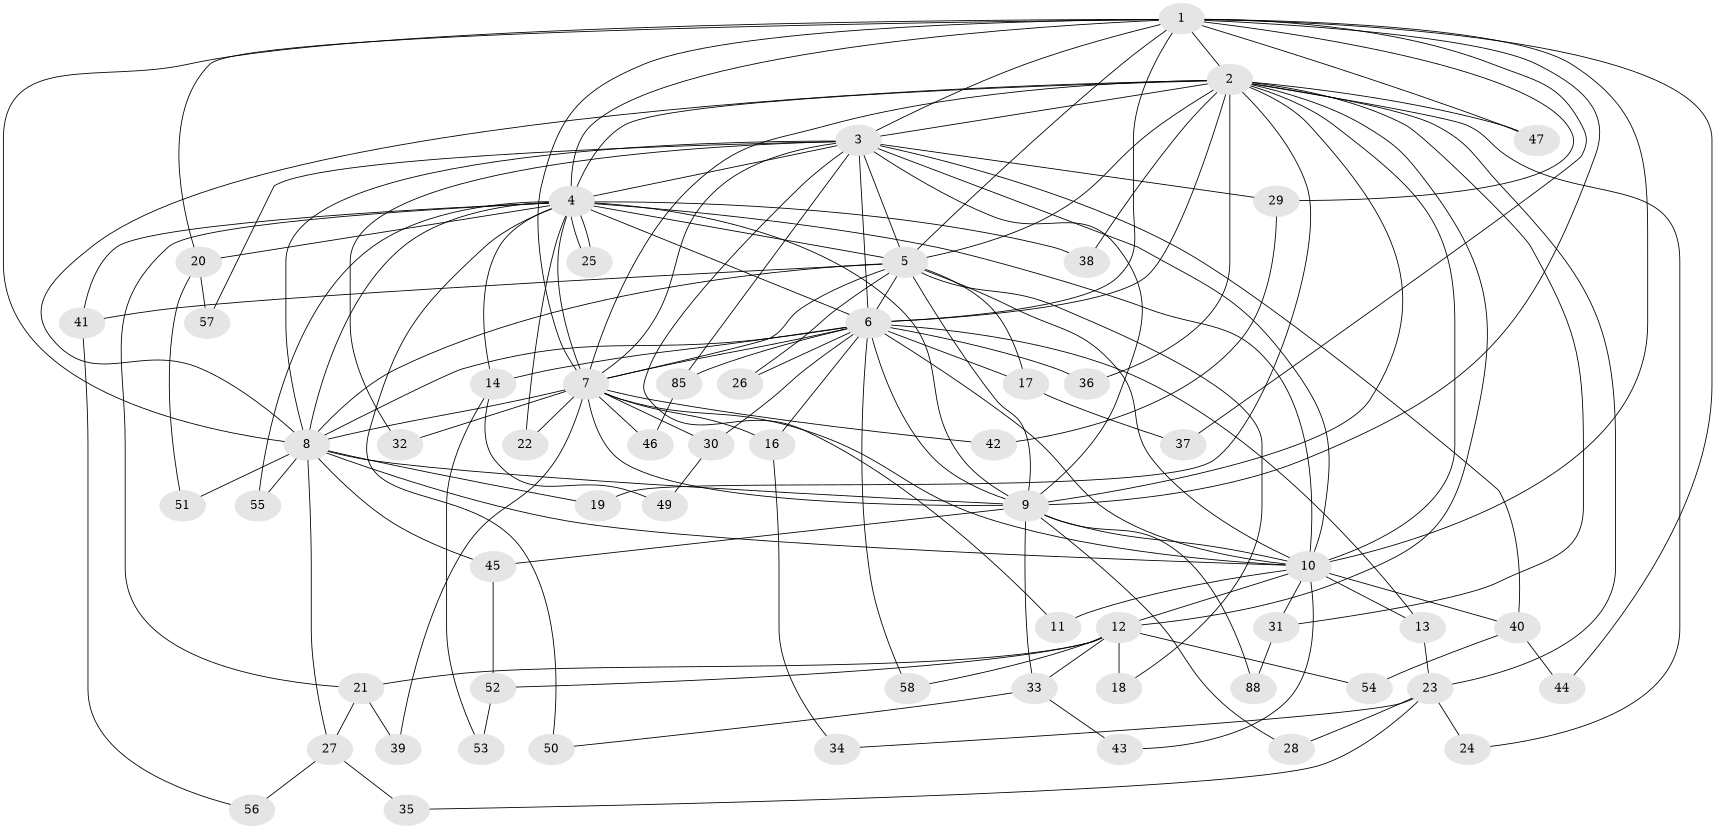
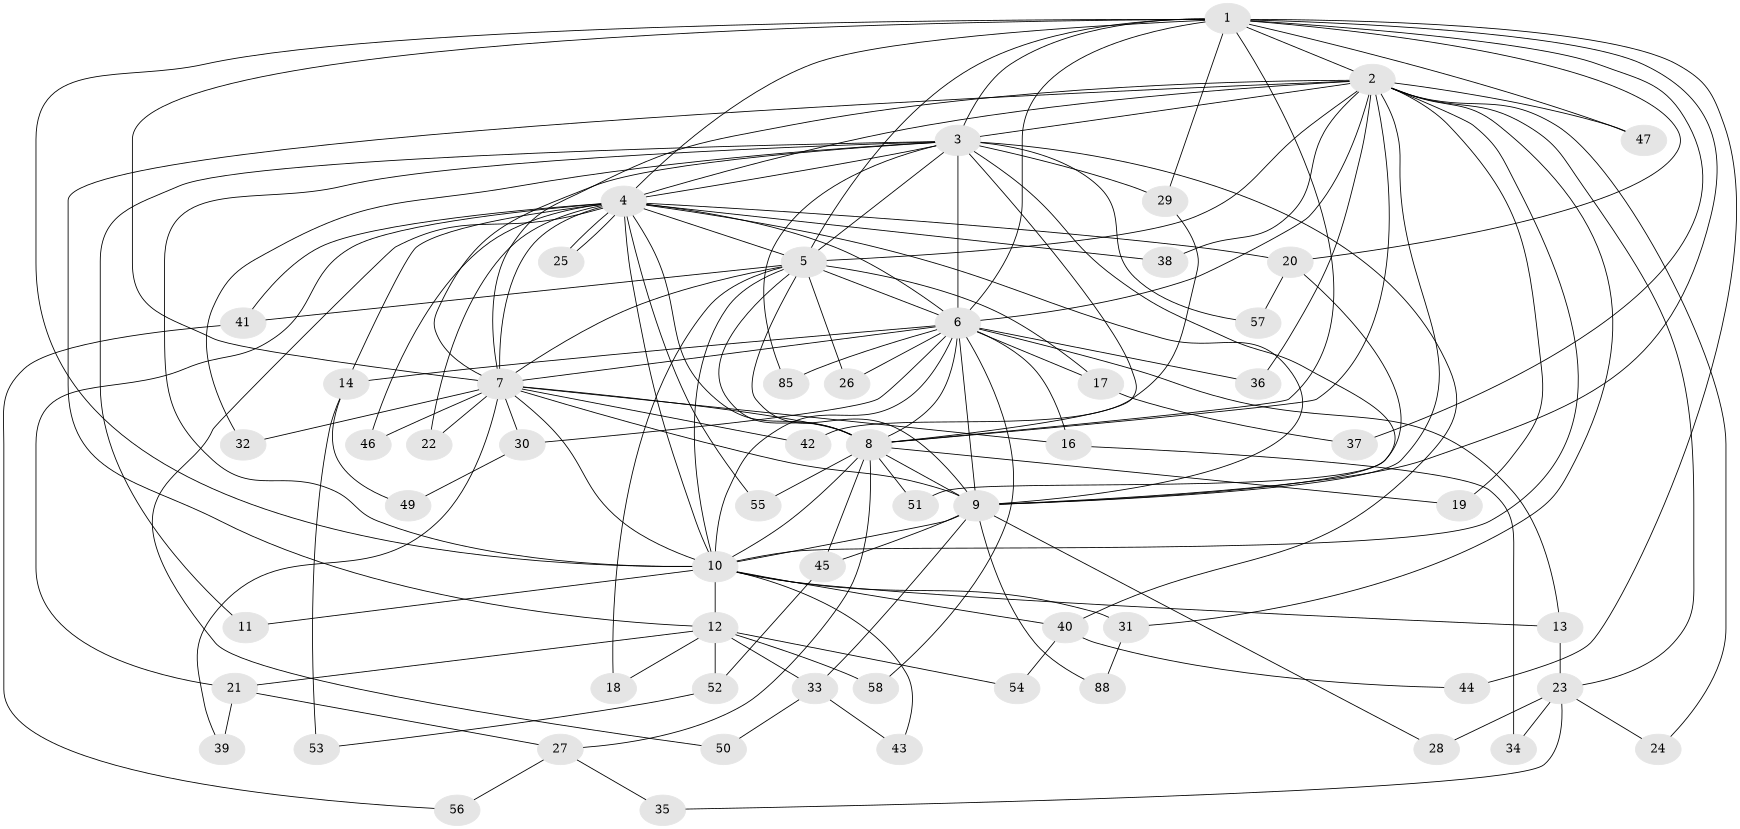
(665, 414) -> (441, 292)
